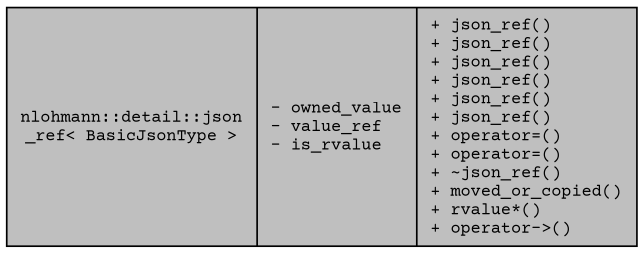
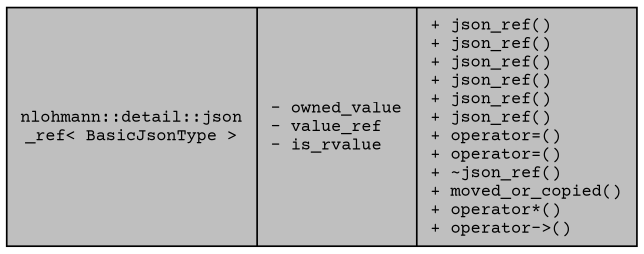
(487, 209) -> (497, 209)
